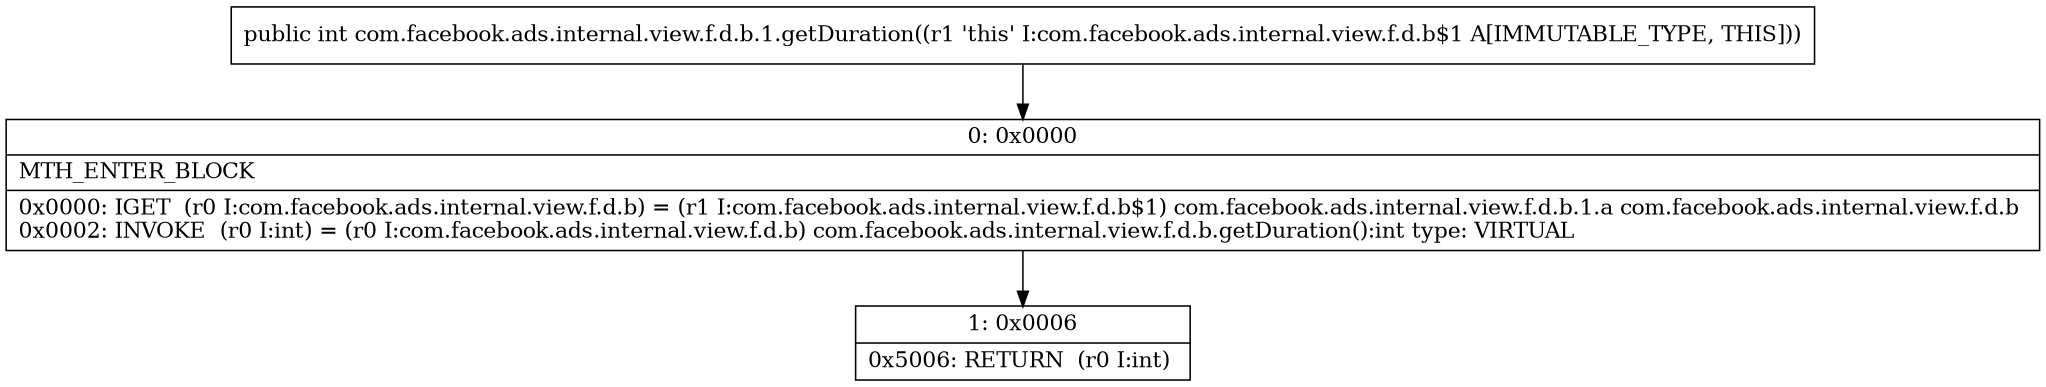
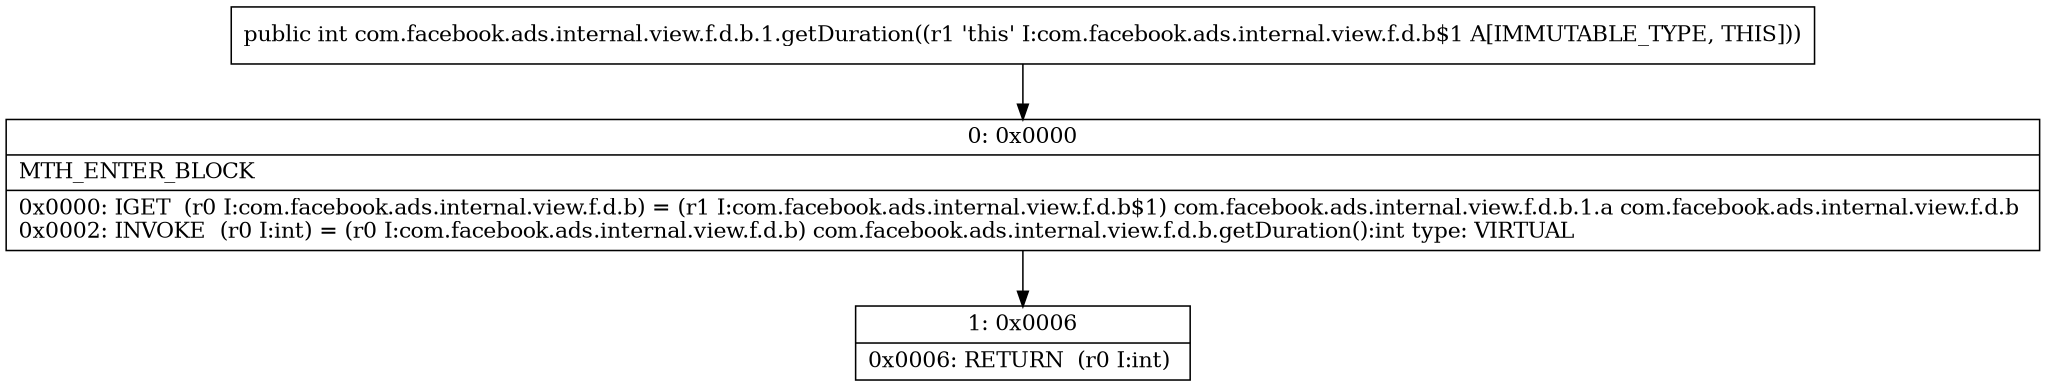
(1023, 361) -> (1023, 361)
